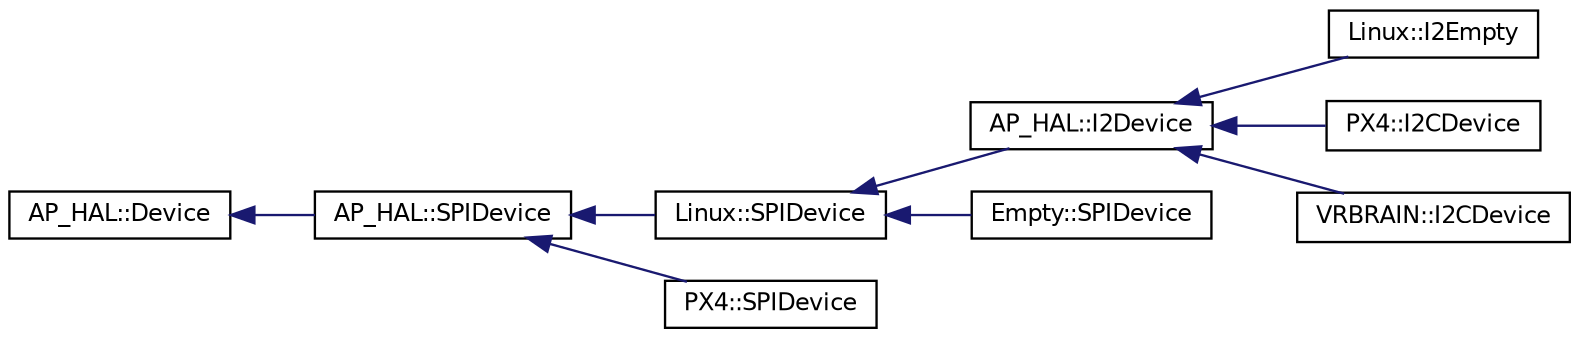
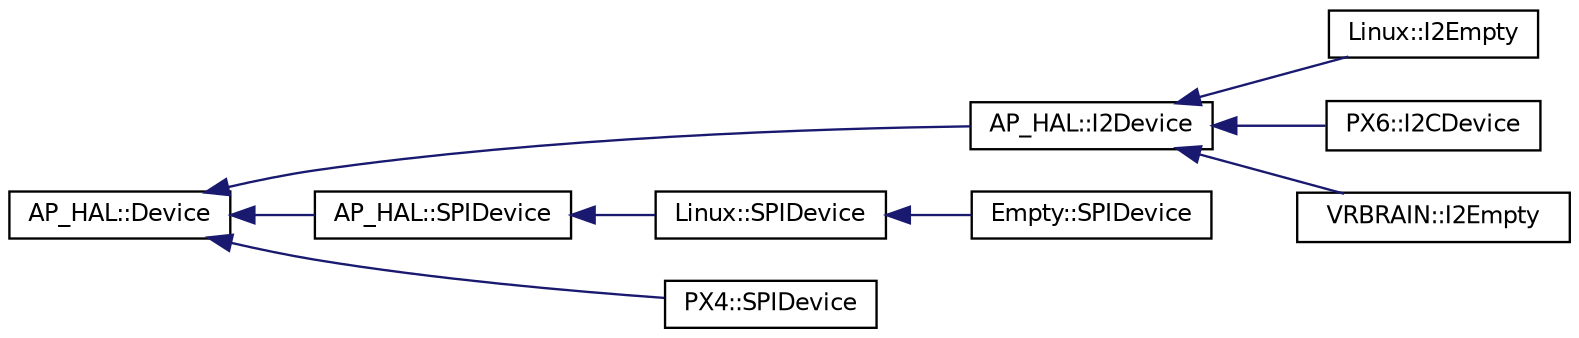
(1433, 126) -> (1433, 126)
(943, 167) -> (598, 142)
(1433, 217) -> (1433, 217)
(618, 263) -> (447, 278)
